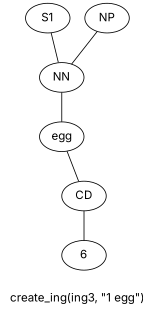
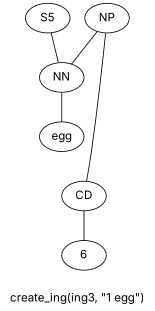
(48, 18) -> (48, 18)
(73, 166) -> (97, 107)
